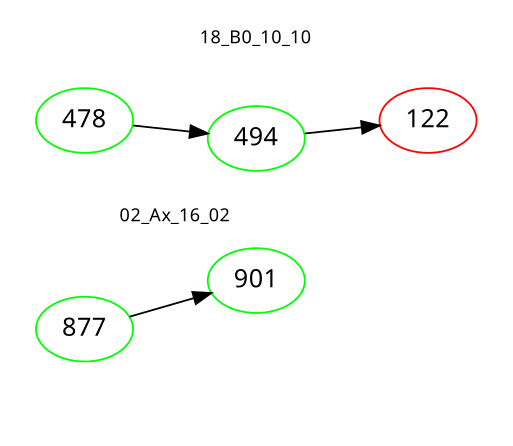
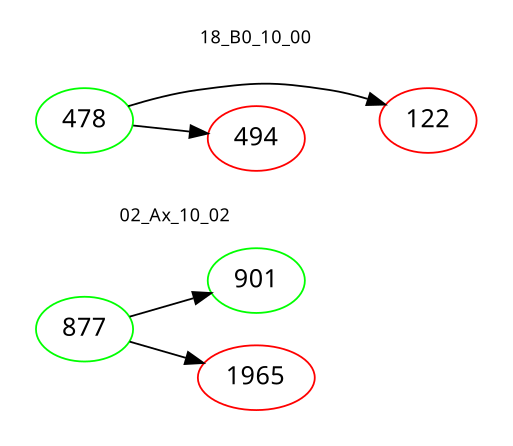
(256, 39) -> (256, 39)
(333, 130) -> (247, 84)
(256, 138) -> (256, 138)
(175, 217) -> (175, 217)
none -> (256, 378)
